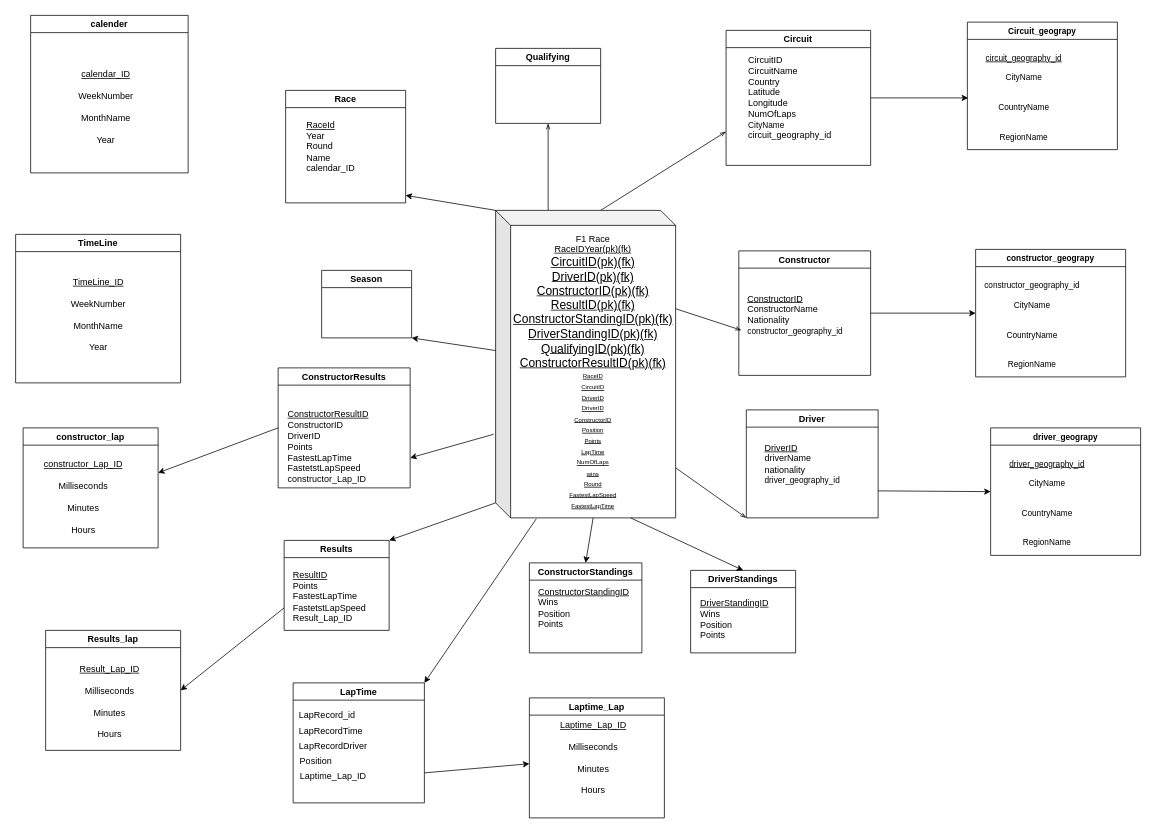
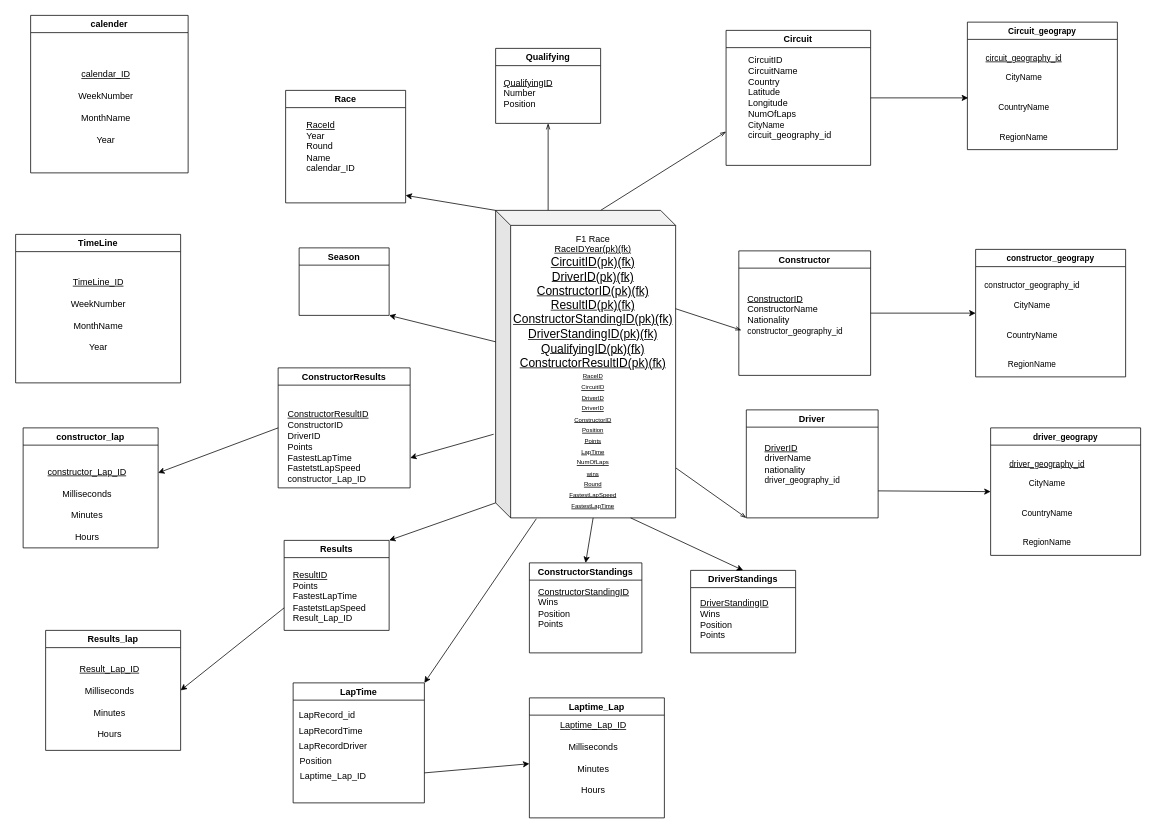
none -> (536, 93)
(366, 304) -> (344, 282)
(83, 492) -> (87, 499)
